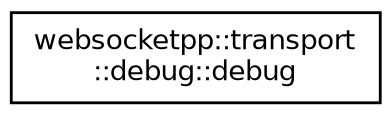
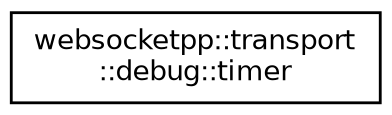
(196, 58) -> (196, 58)
